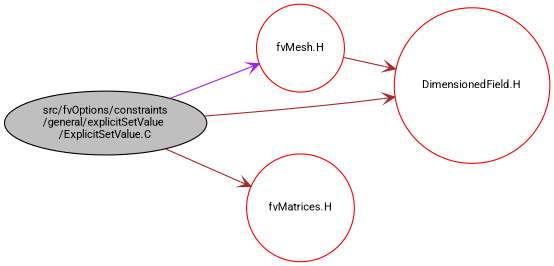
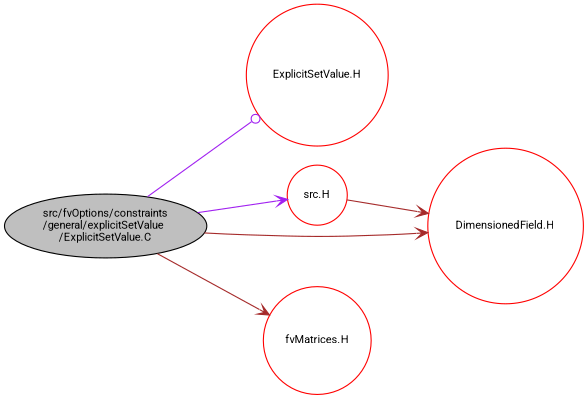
(300, 48) -> (317, 195)
none -> (317, 75)
